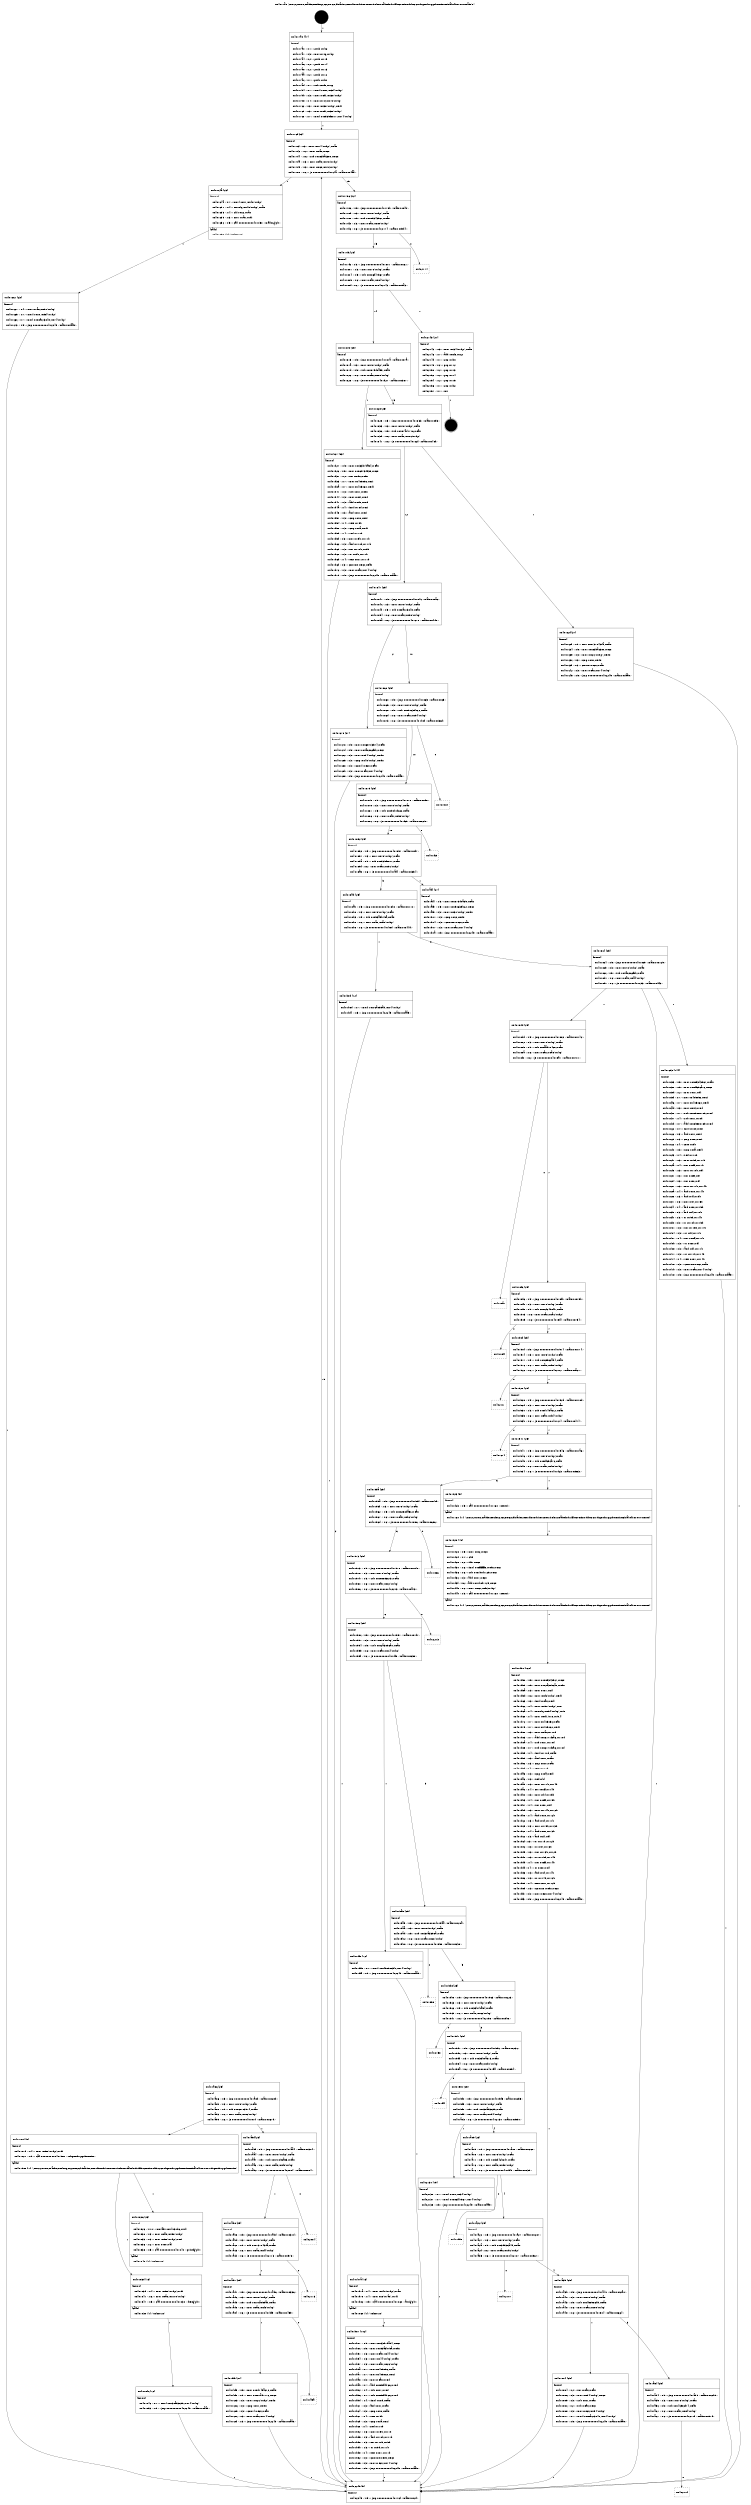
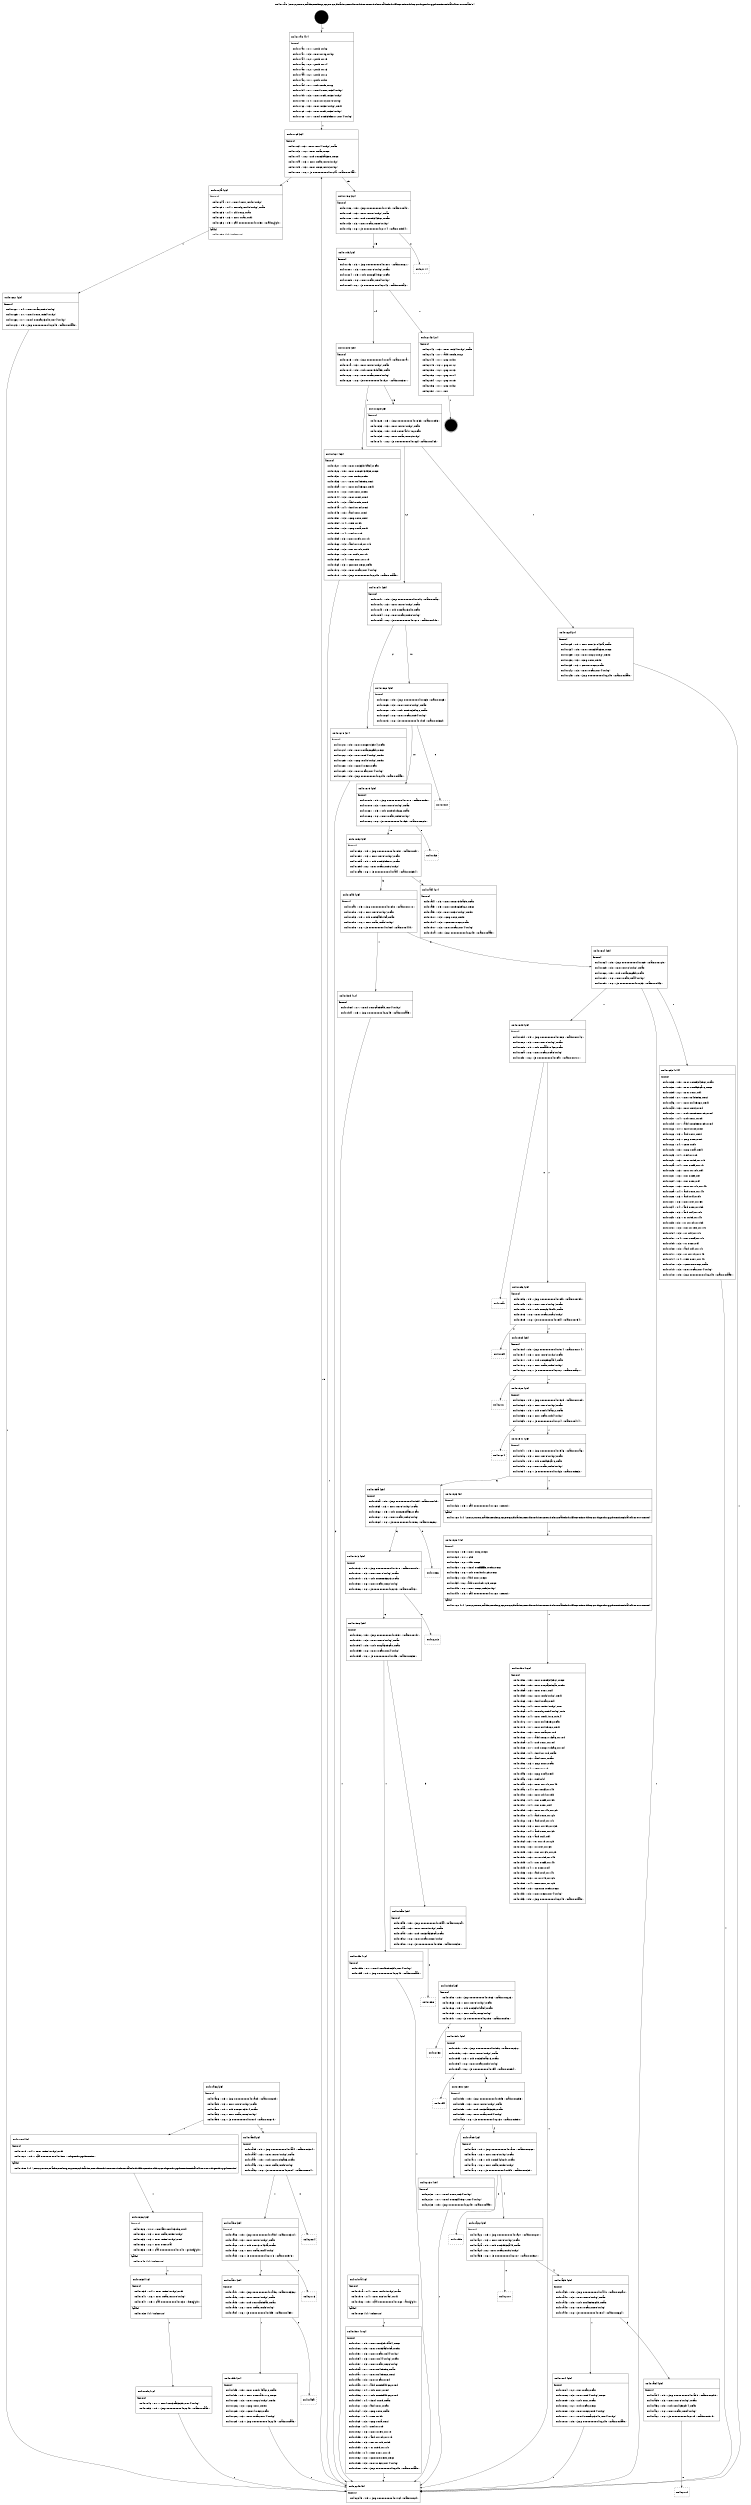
(452, 1964) -> none
(116, 2225) -> (166, 2270)
